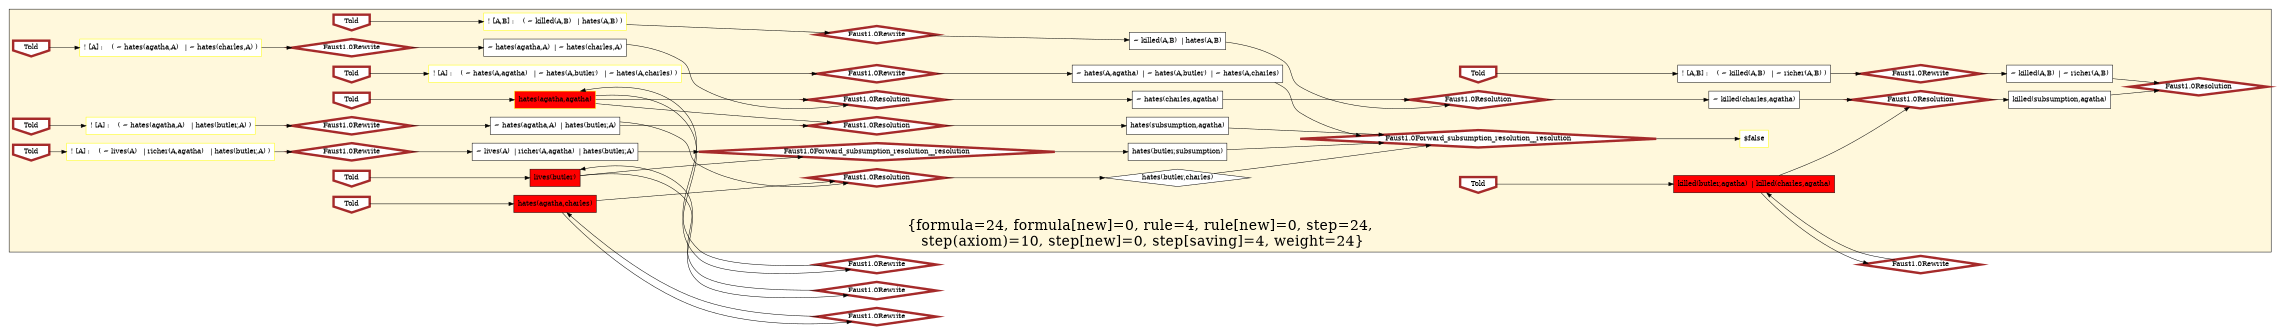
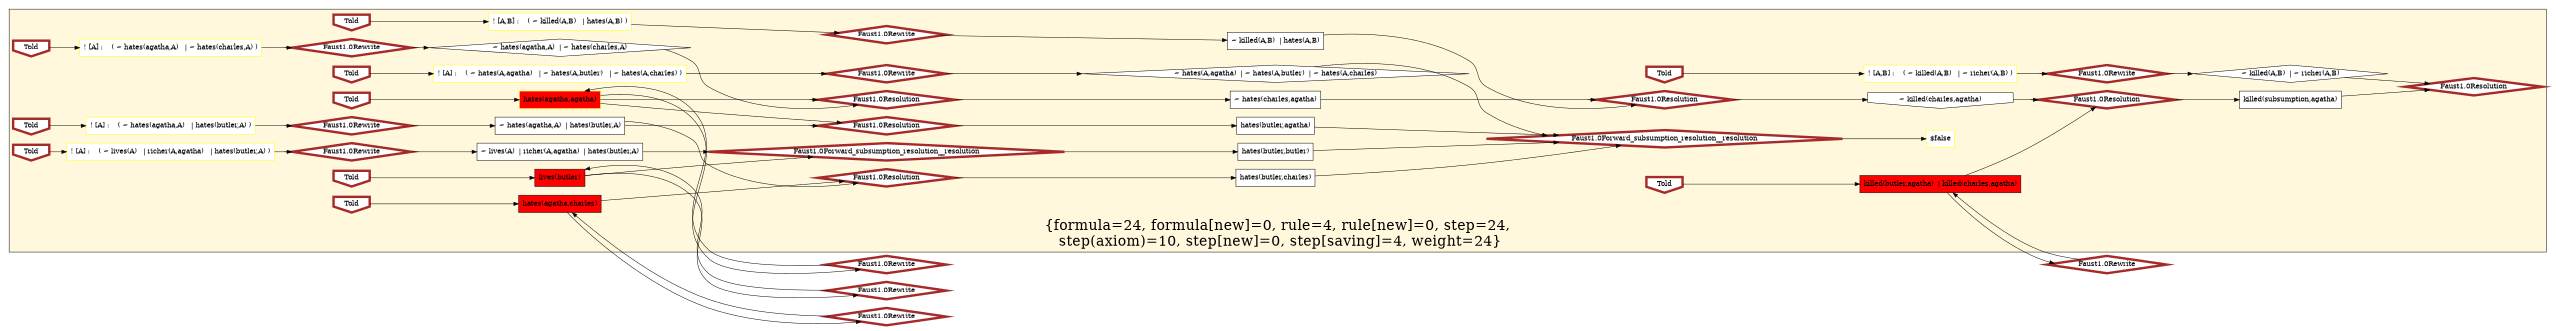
(555, 48) -> (560, 48)
(1177, 74) -> (1275, 74)
(1754, 74) -> (1940, 74)
(2060, 74) -> (2290, 74)
(1754, 100) -> (1940, 100)
(1177, 126) -> (1275, 126)
(1177, 152) -> (1275, 152)
(1177, 178) -> (1275, 178)
